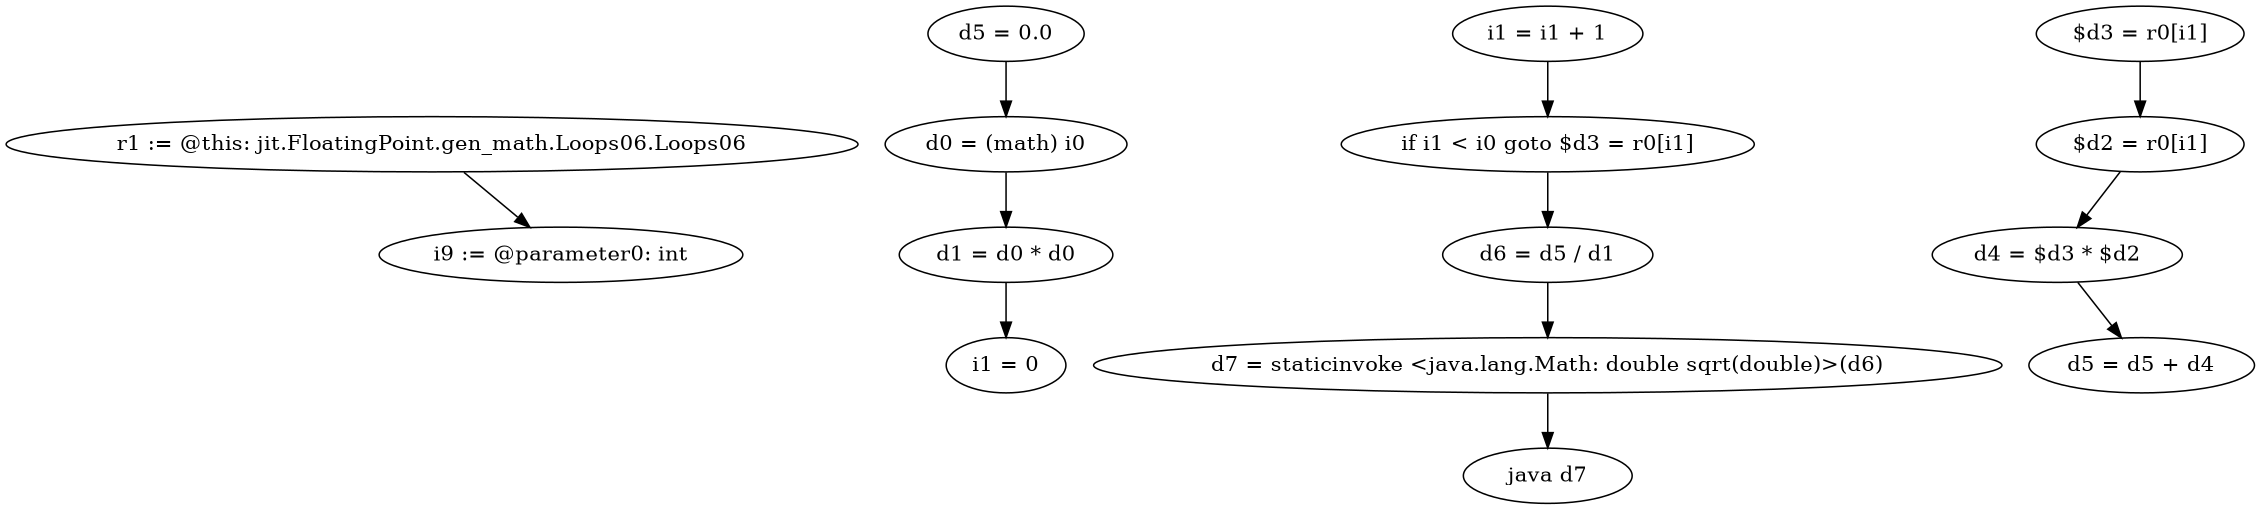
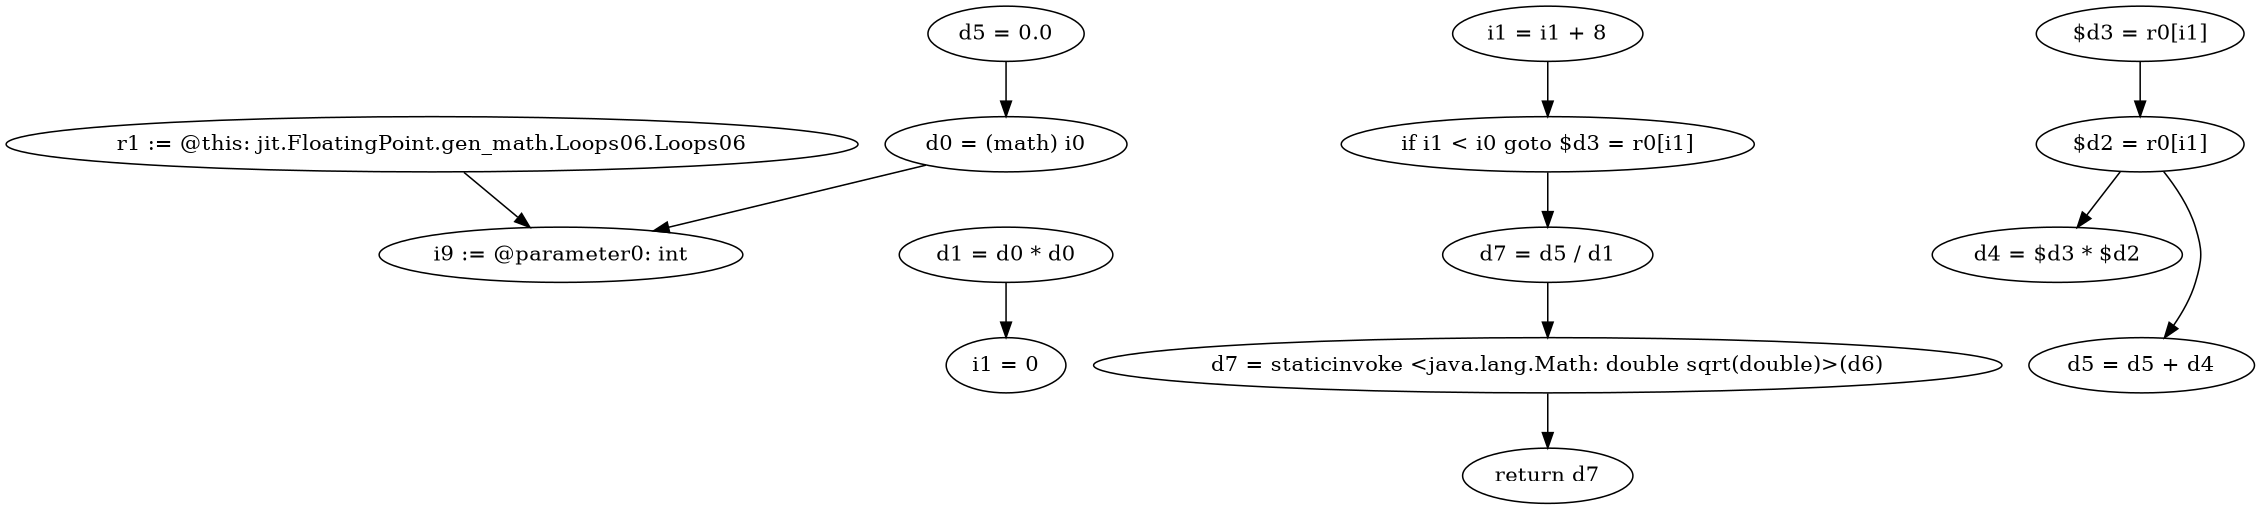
(1548, 34) -> (1548, 34)
(1006, 192) -> (797, 196)
(1548, 255) -> (1548, 255)
(2095, 304) -> (2200, 247)
(1548, 476) -> (1548, 476)
